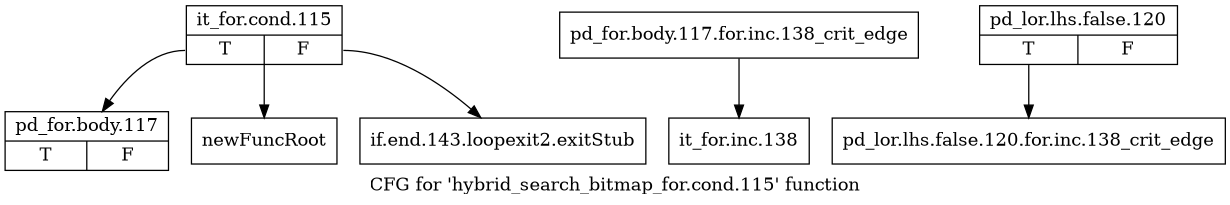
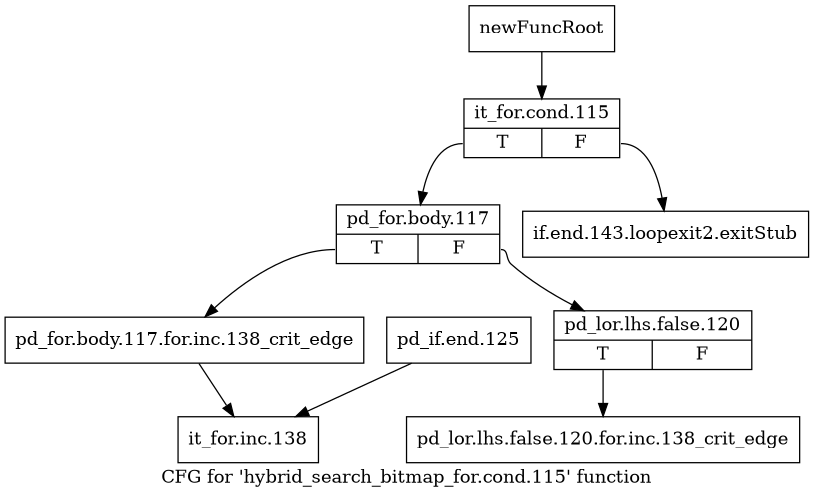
(264, 85) -> (542, 69)
none -> (270, 268)
none -> (533, 281)
none -> (459, 340)
